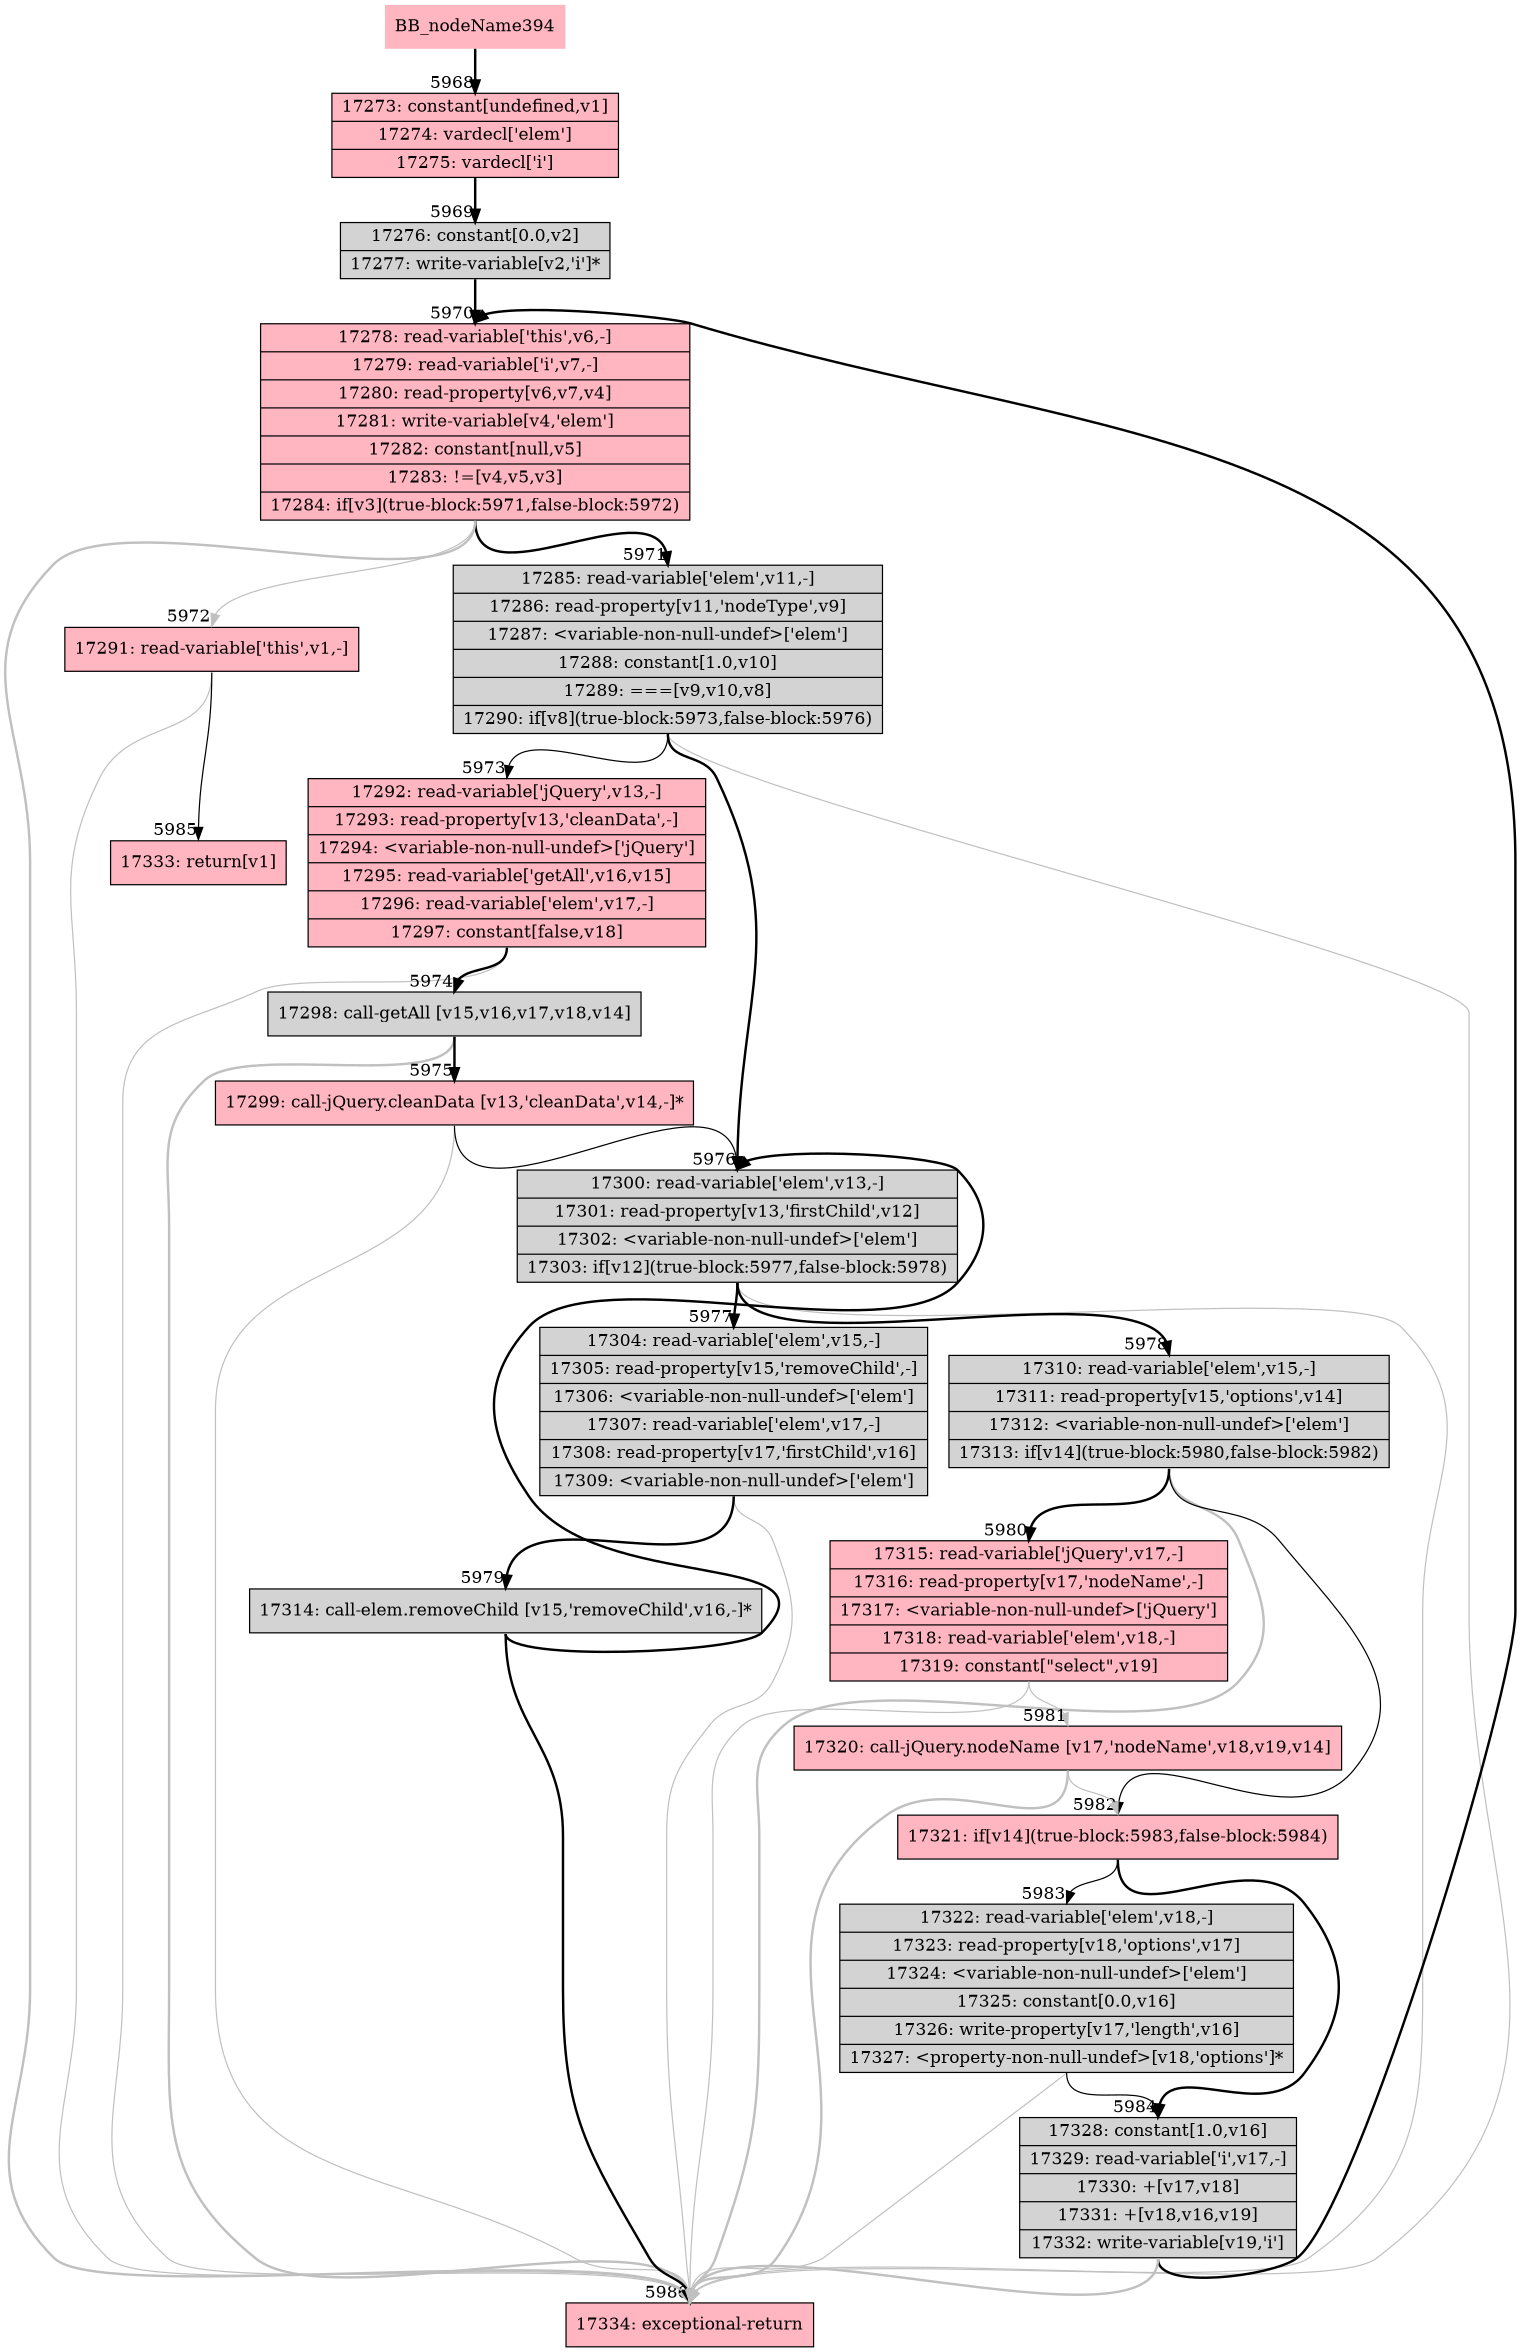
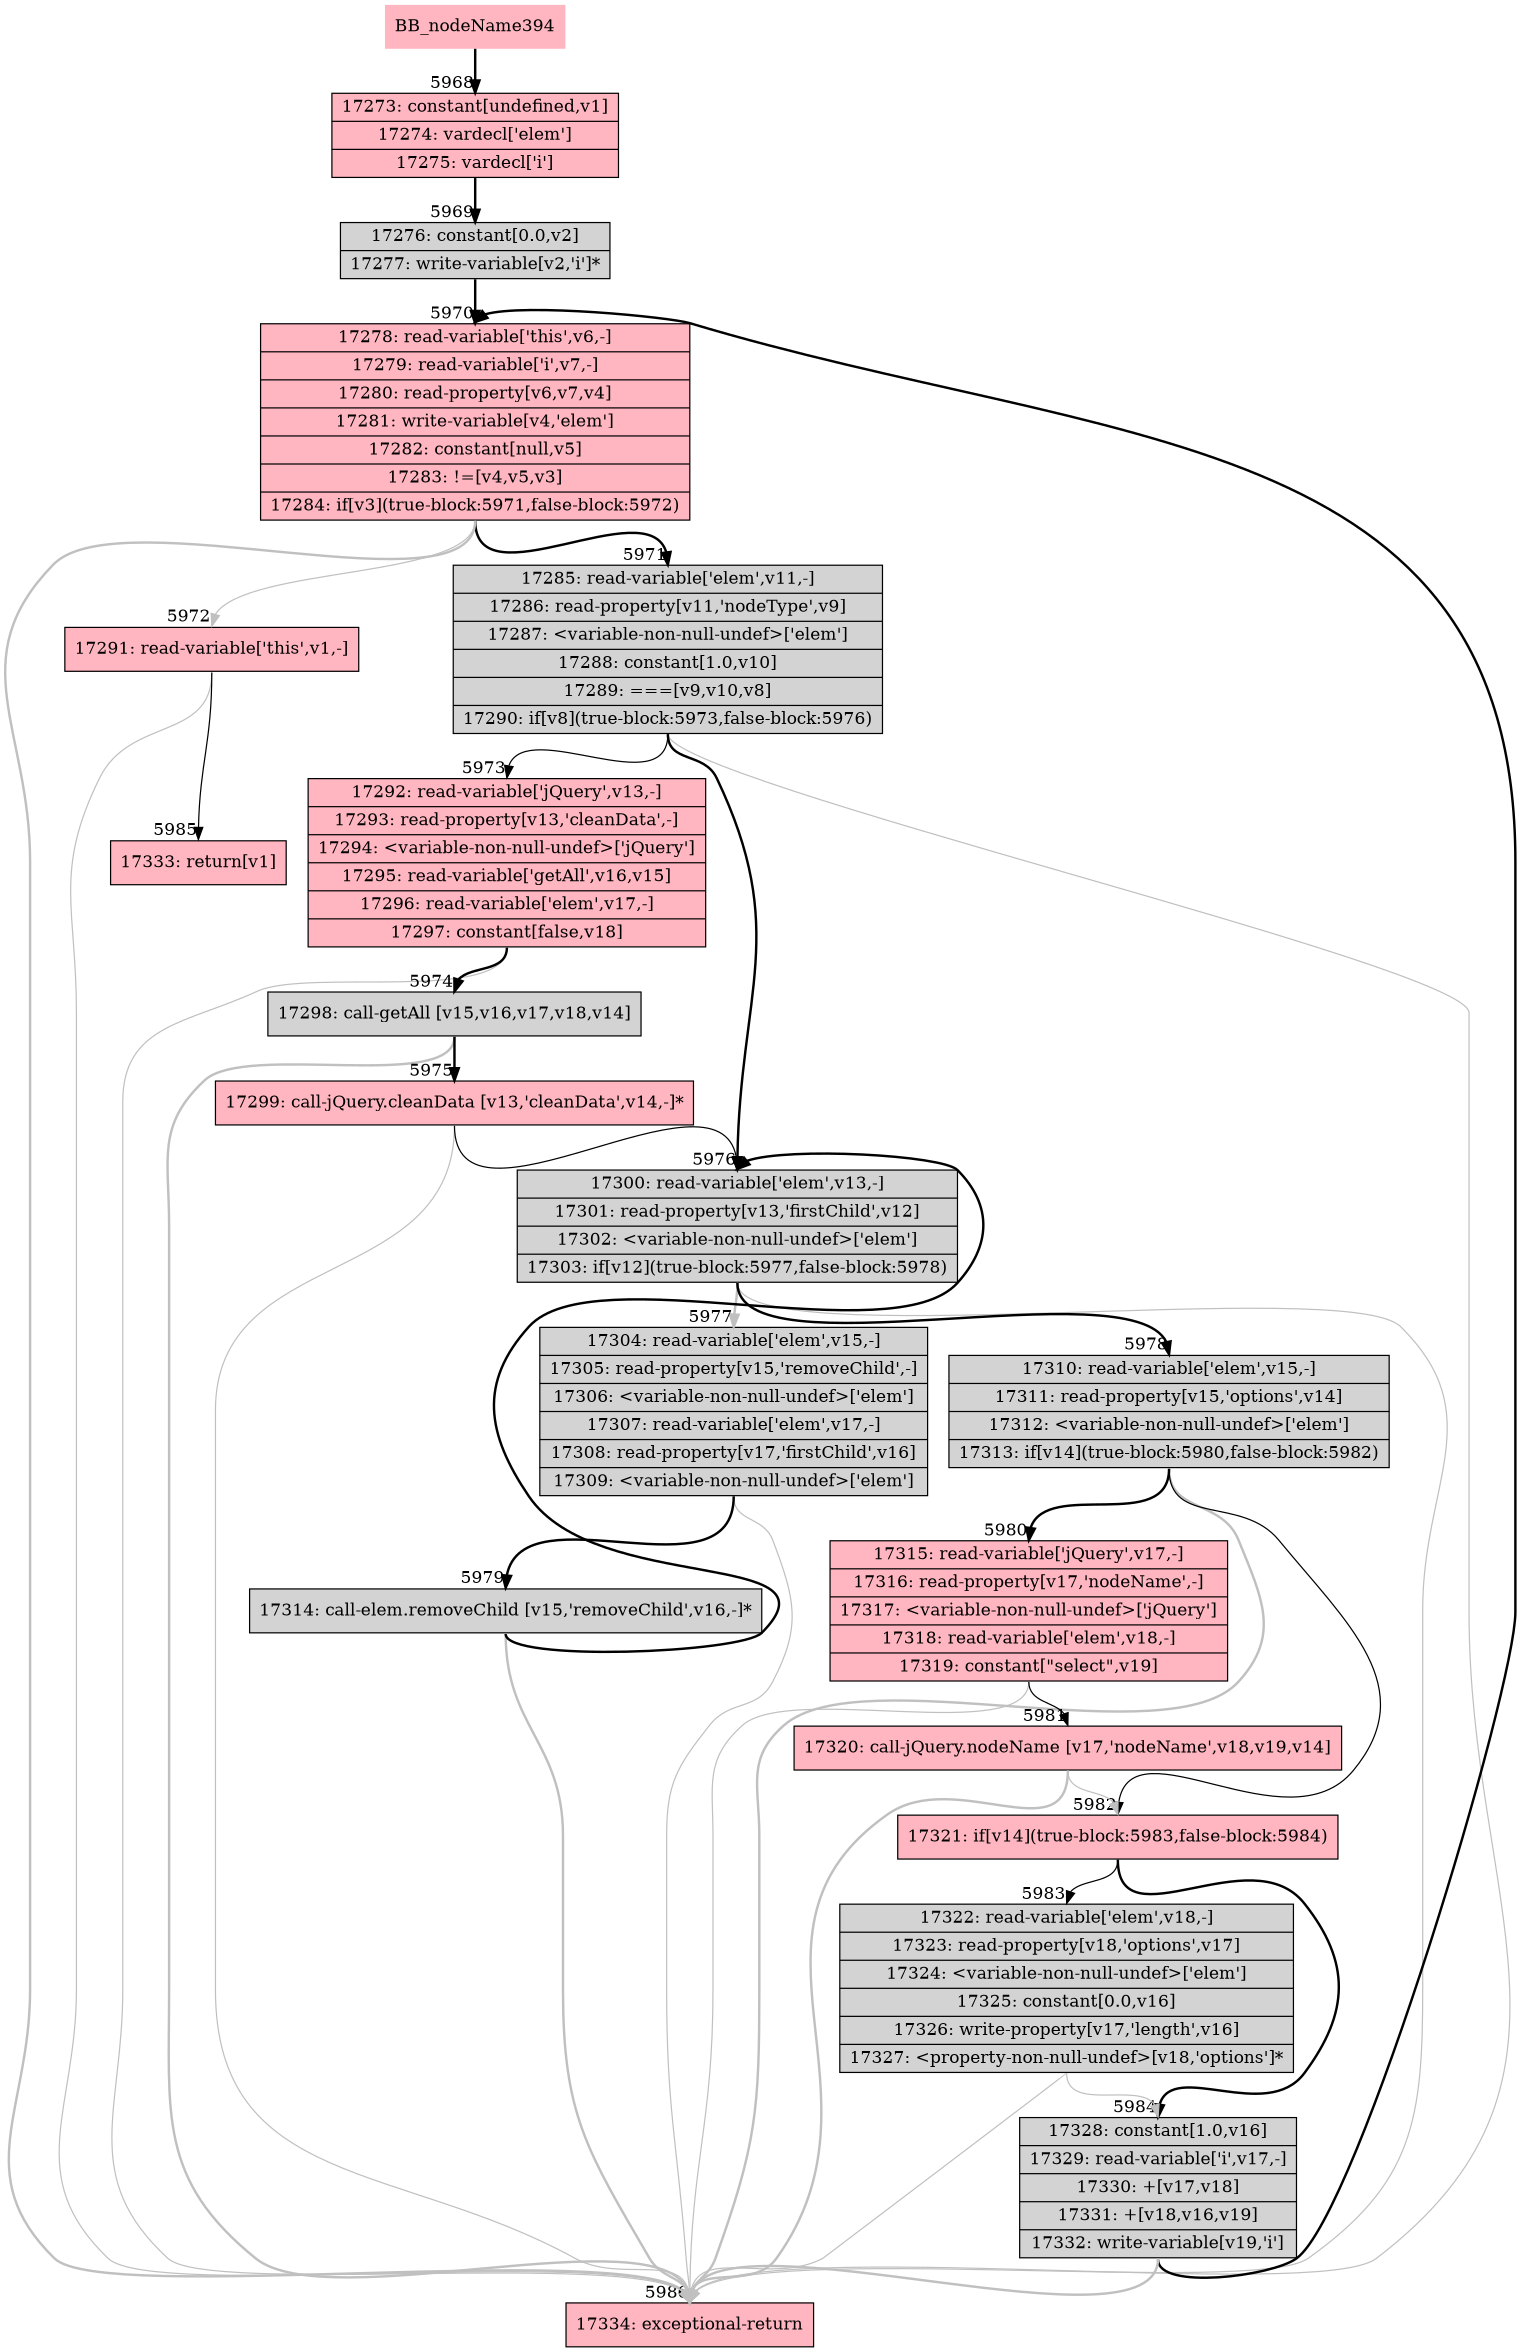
(737, 1296) -> (737, 1296)
(1043, 1701) -> (1043, 1701)
(563, 1975) -> (563, 1975)
(1106, 2095) -> (1106, 2095)
